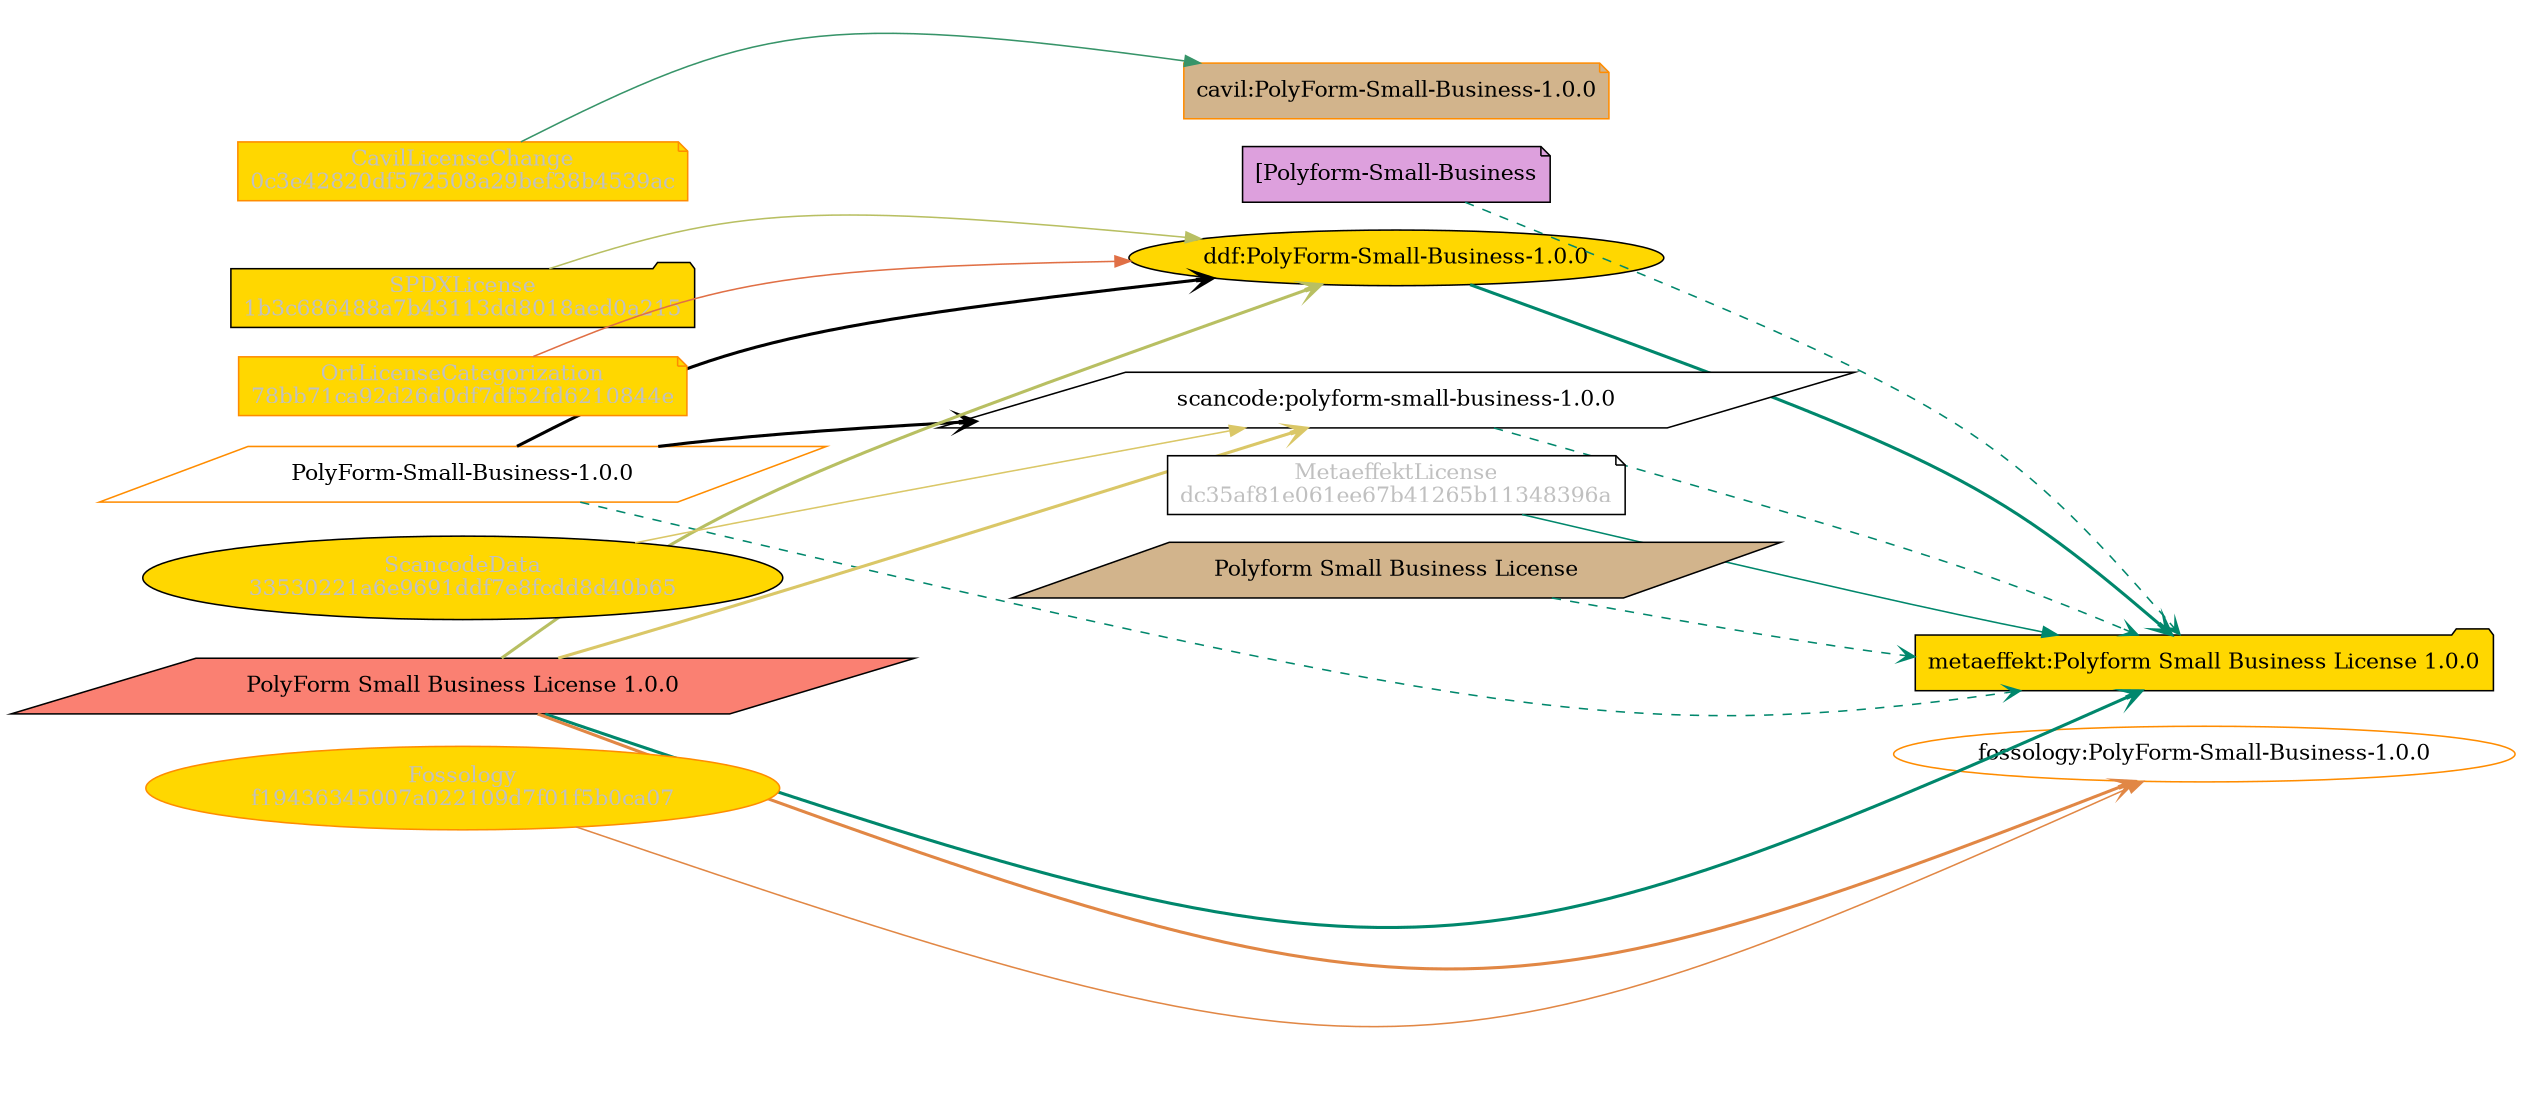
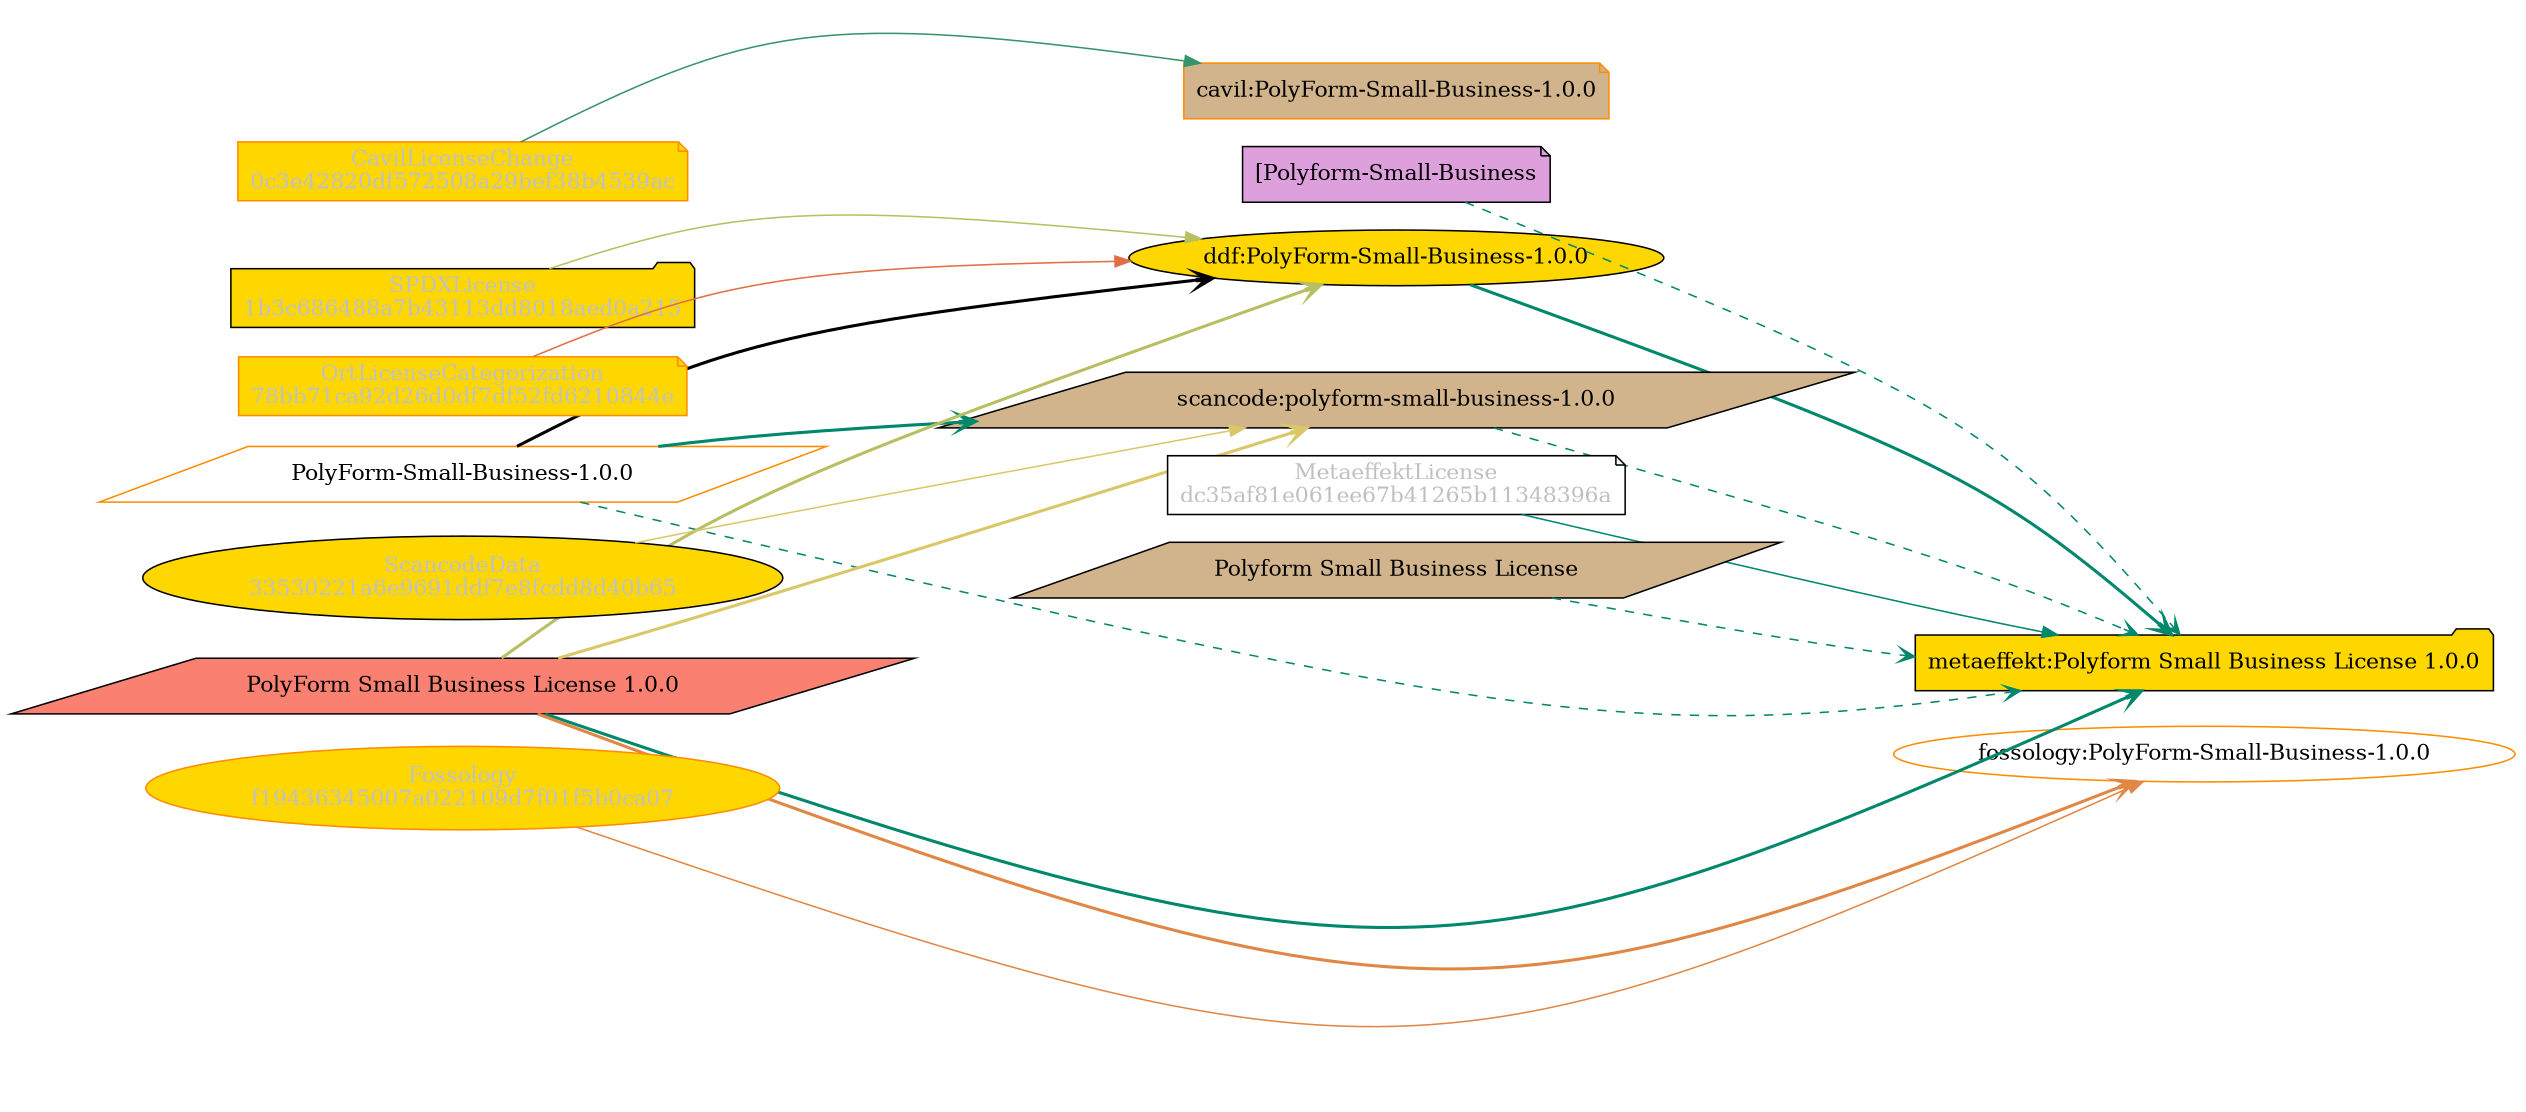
(1396, 400) -> (1396, 400)
(809, 432) -> (809, 432)
